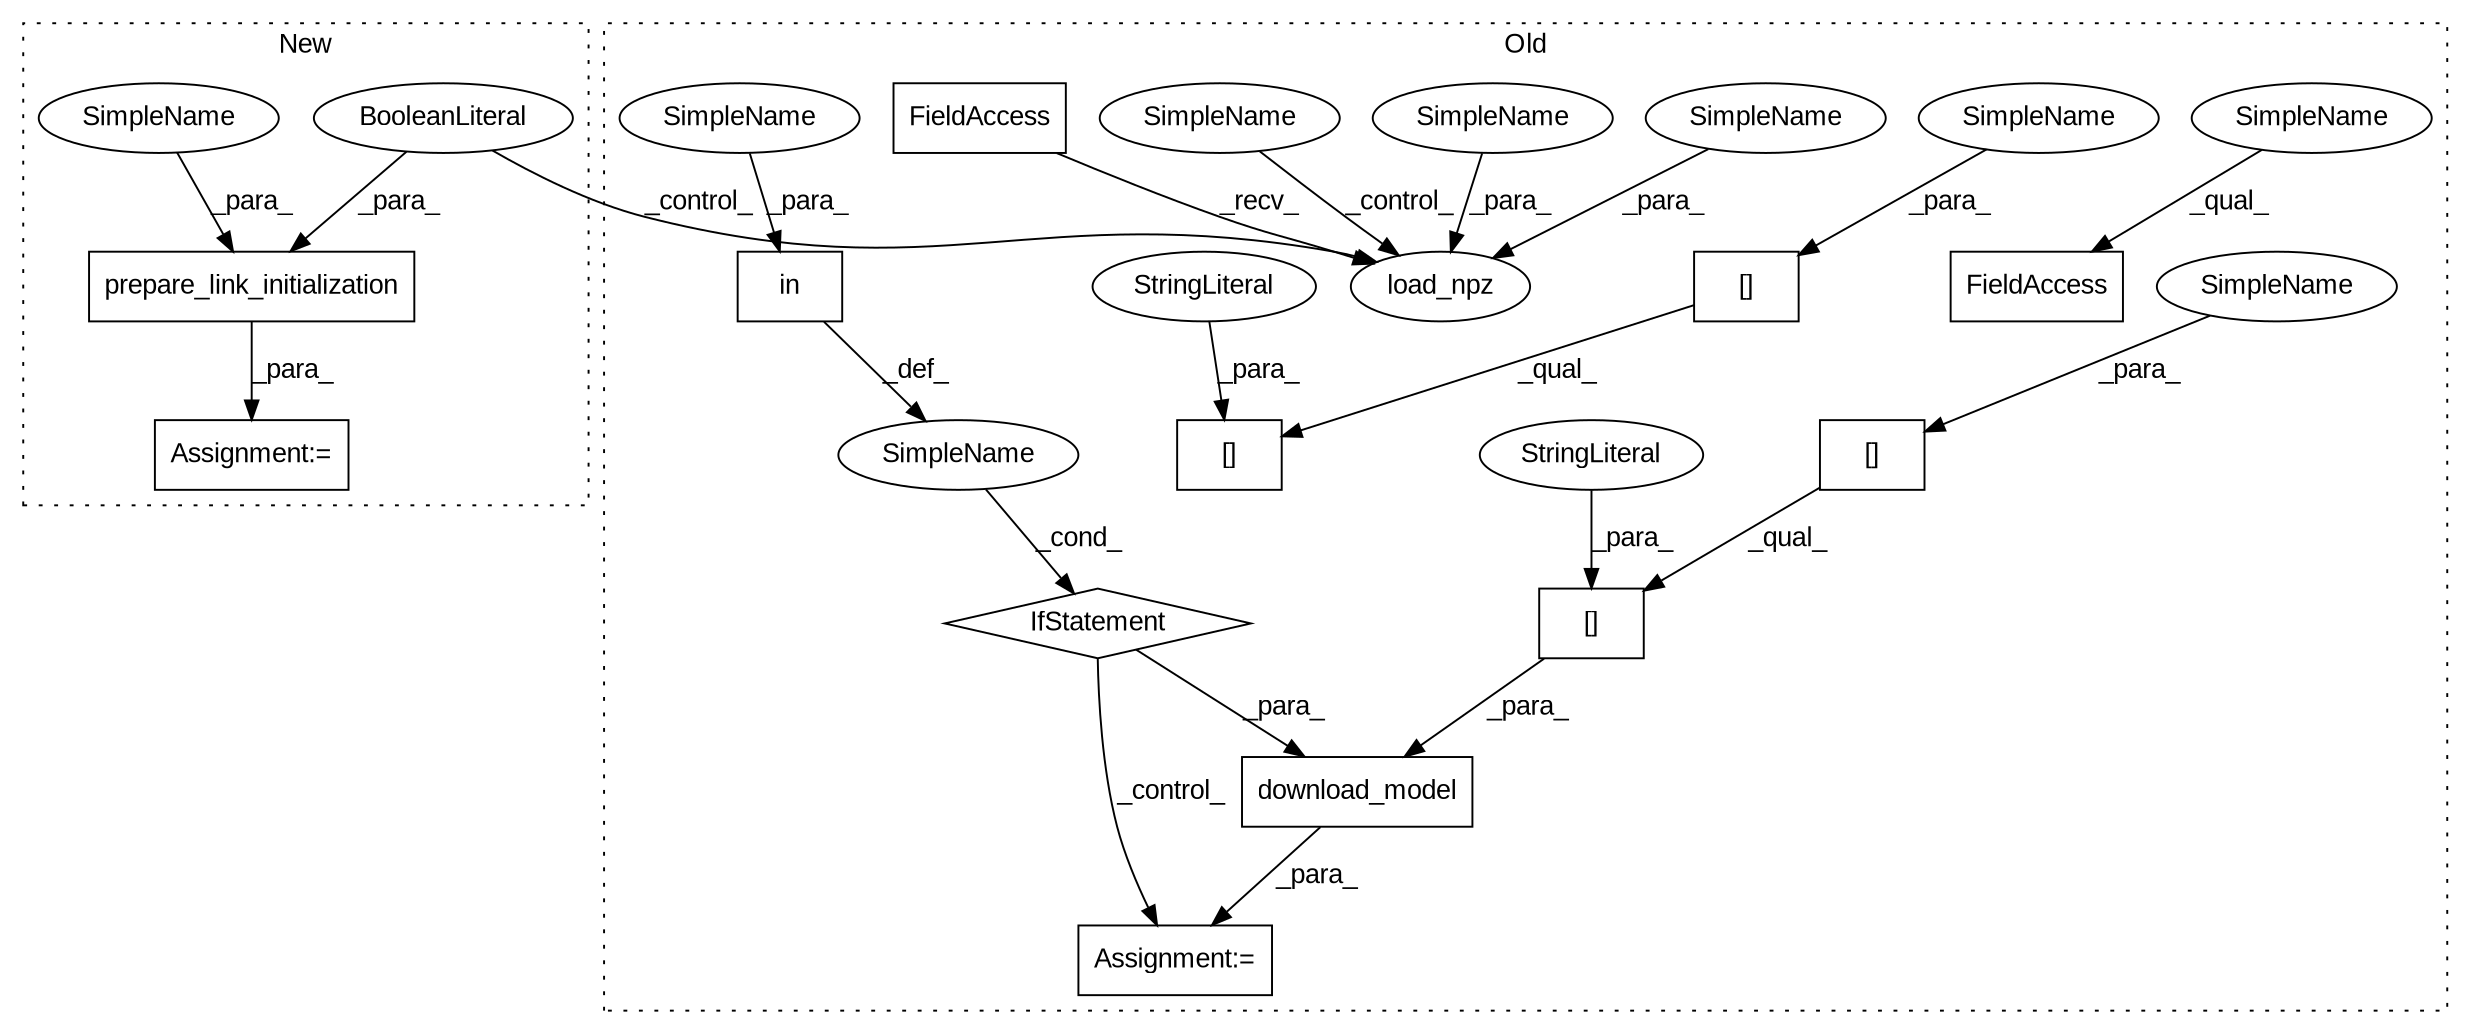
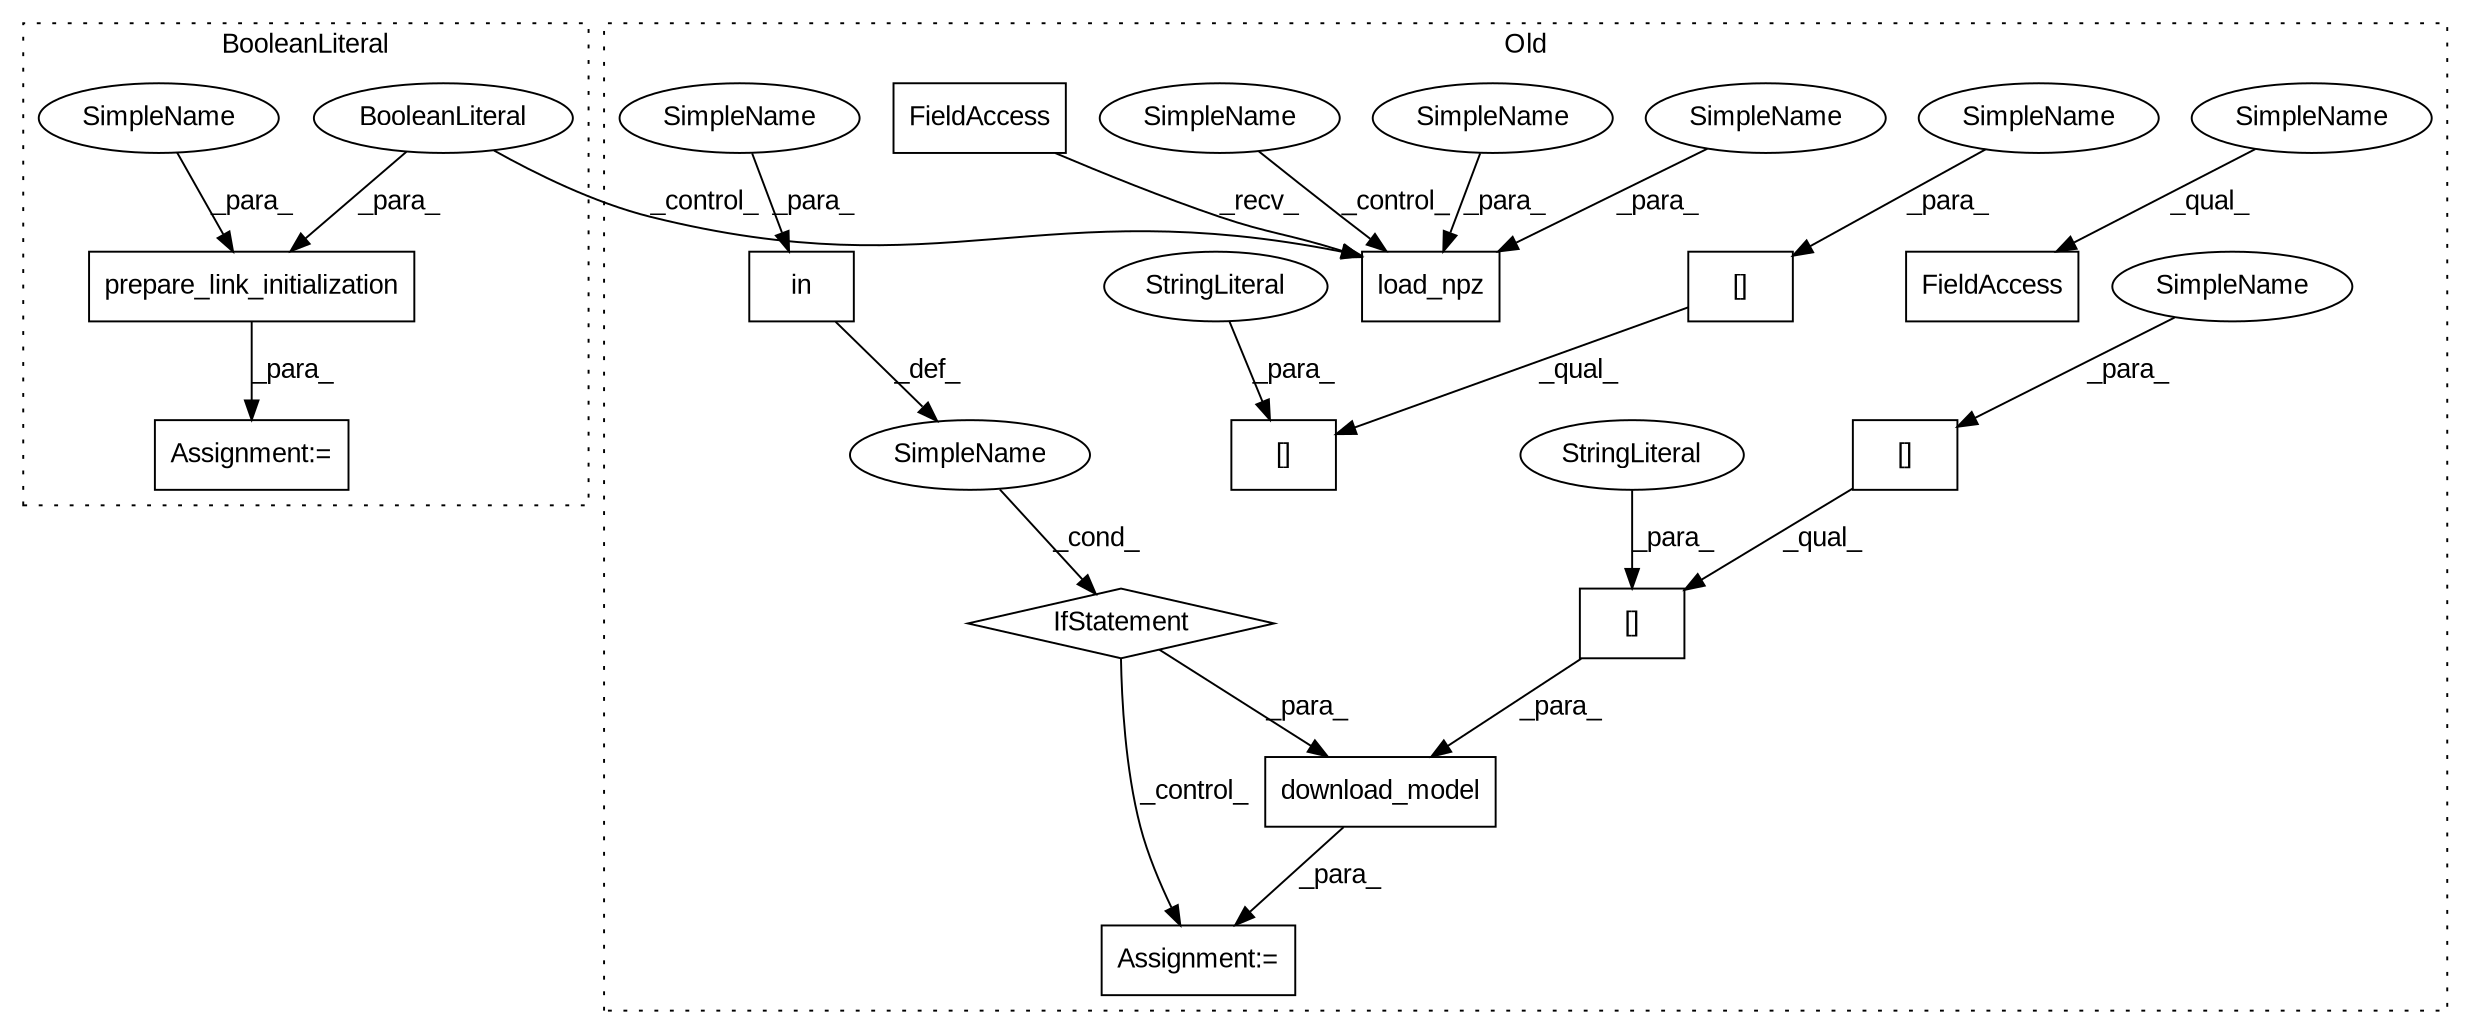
(306, 45) -> (306, 45)
(1440, 287) -> (1431, 287)
